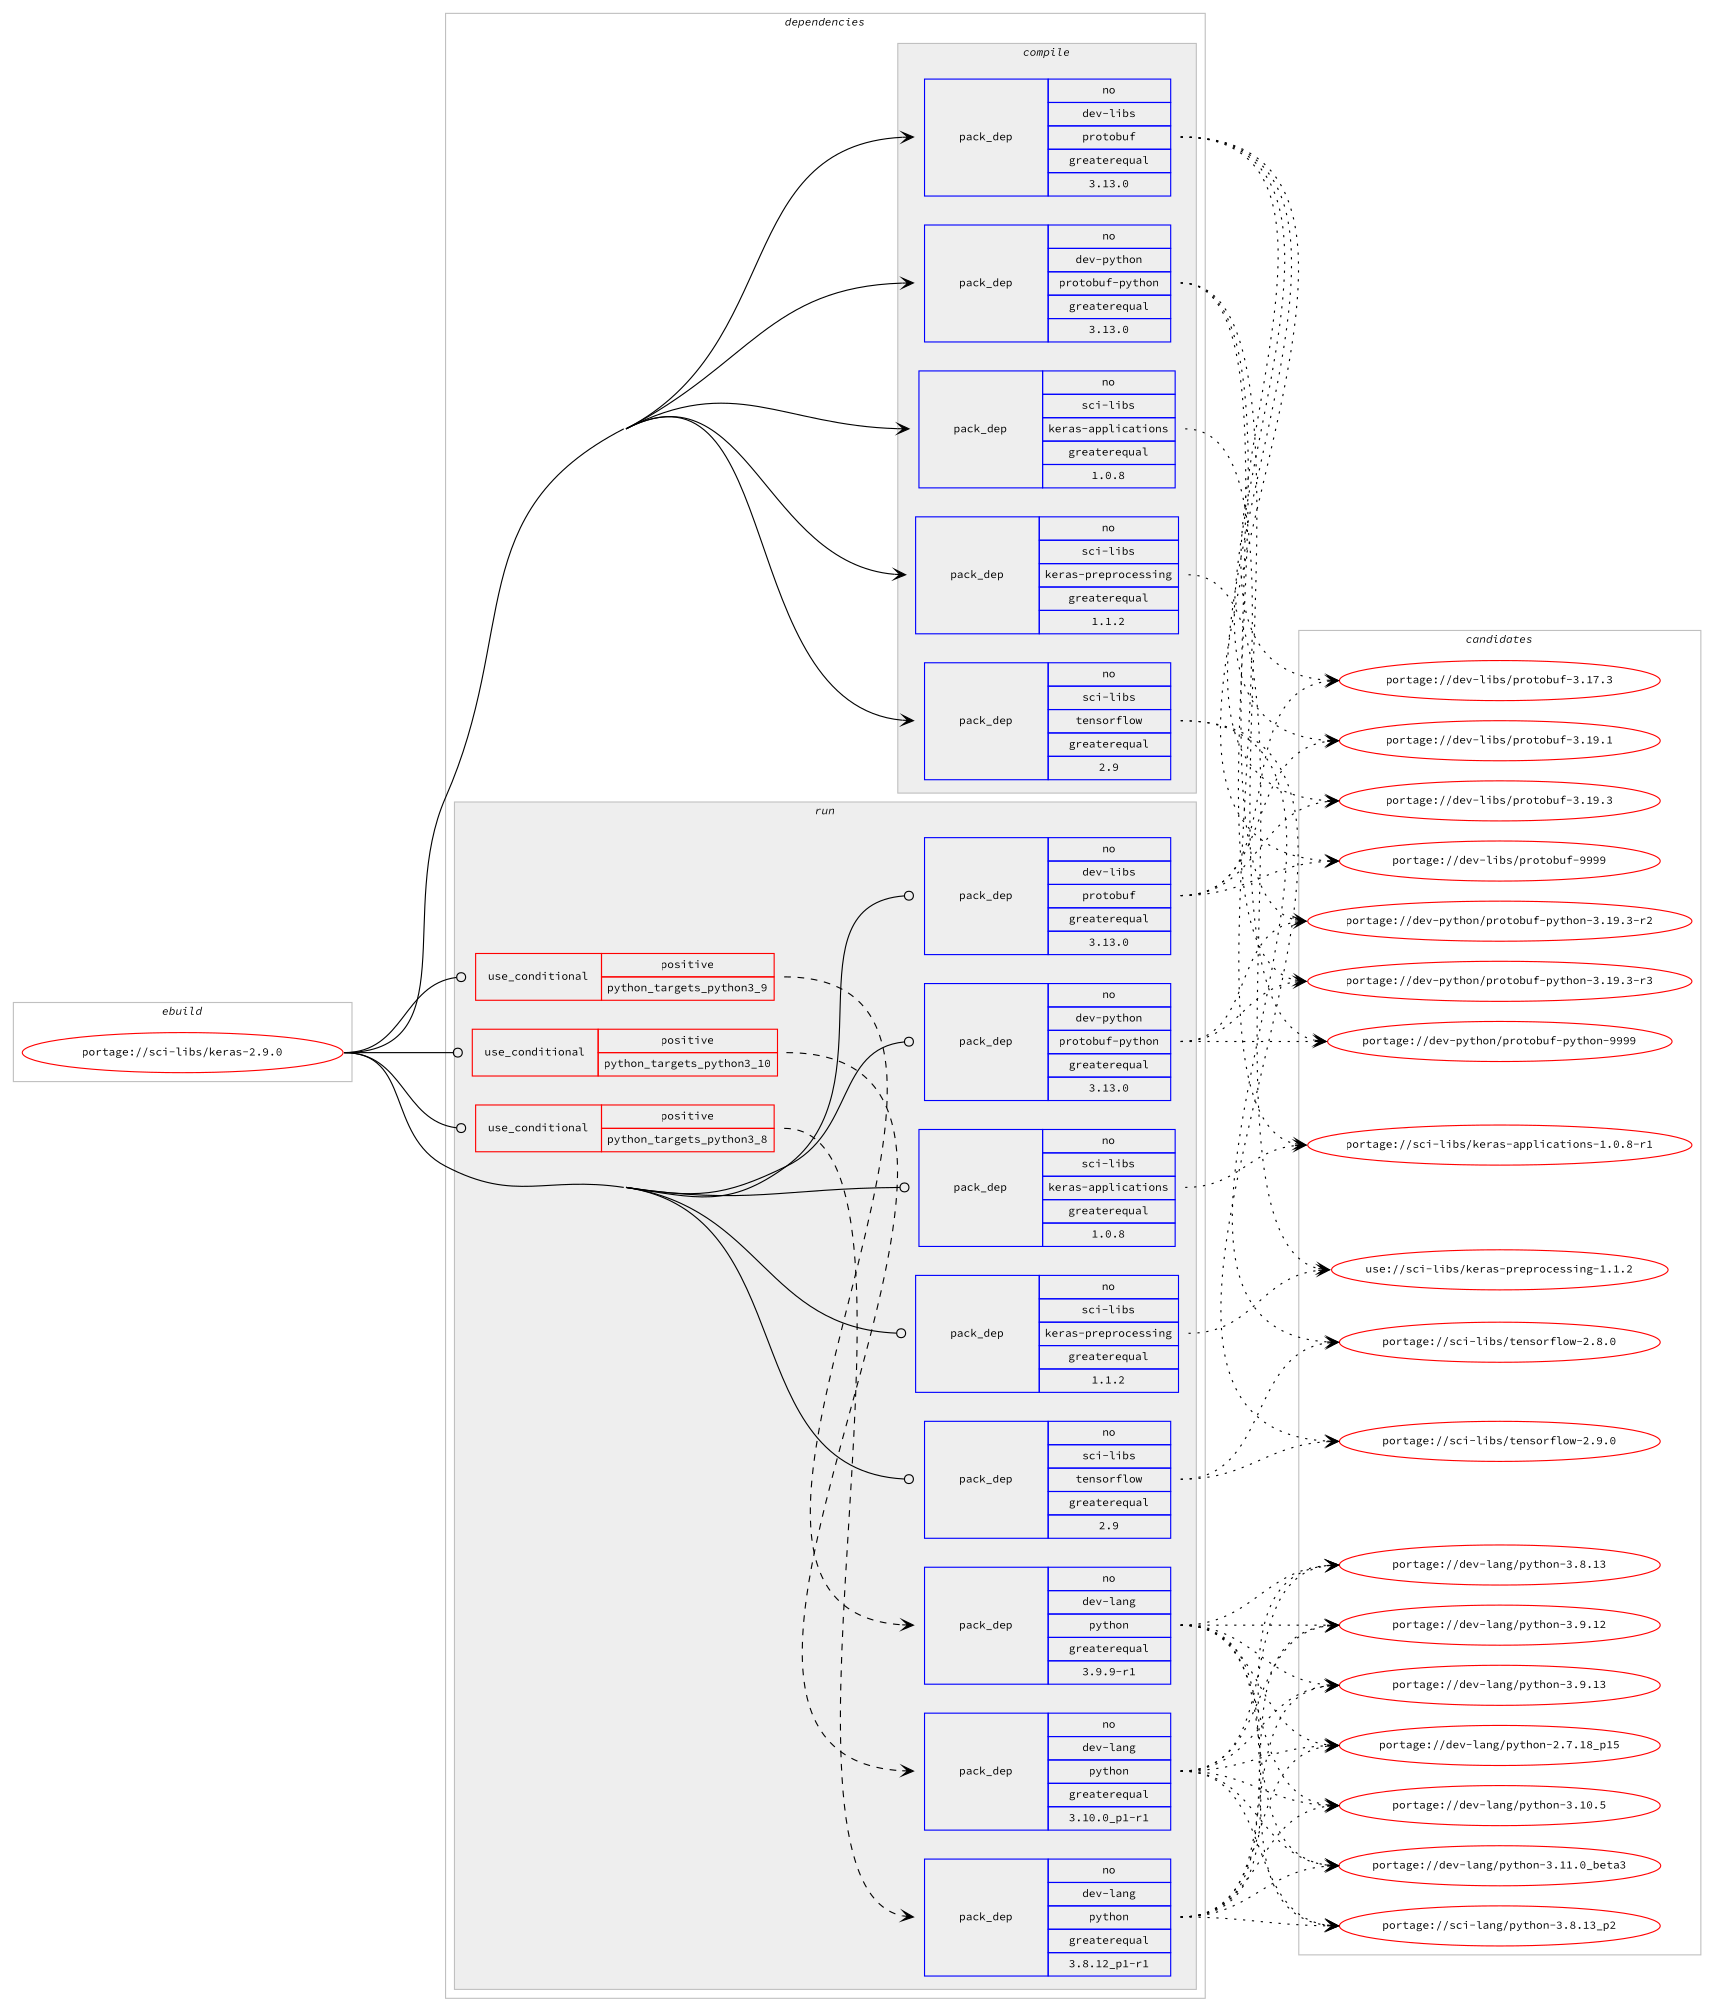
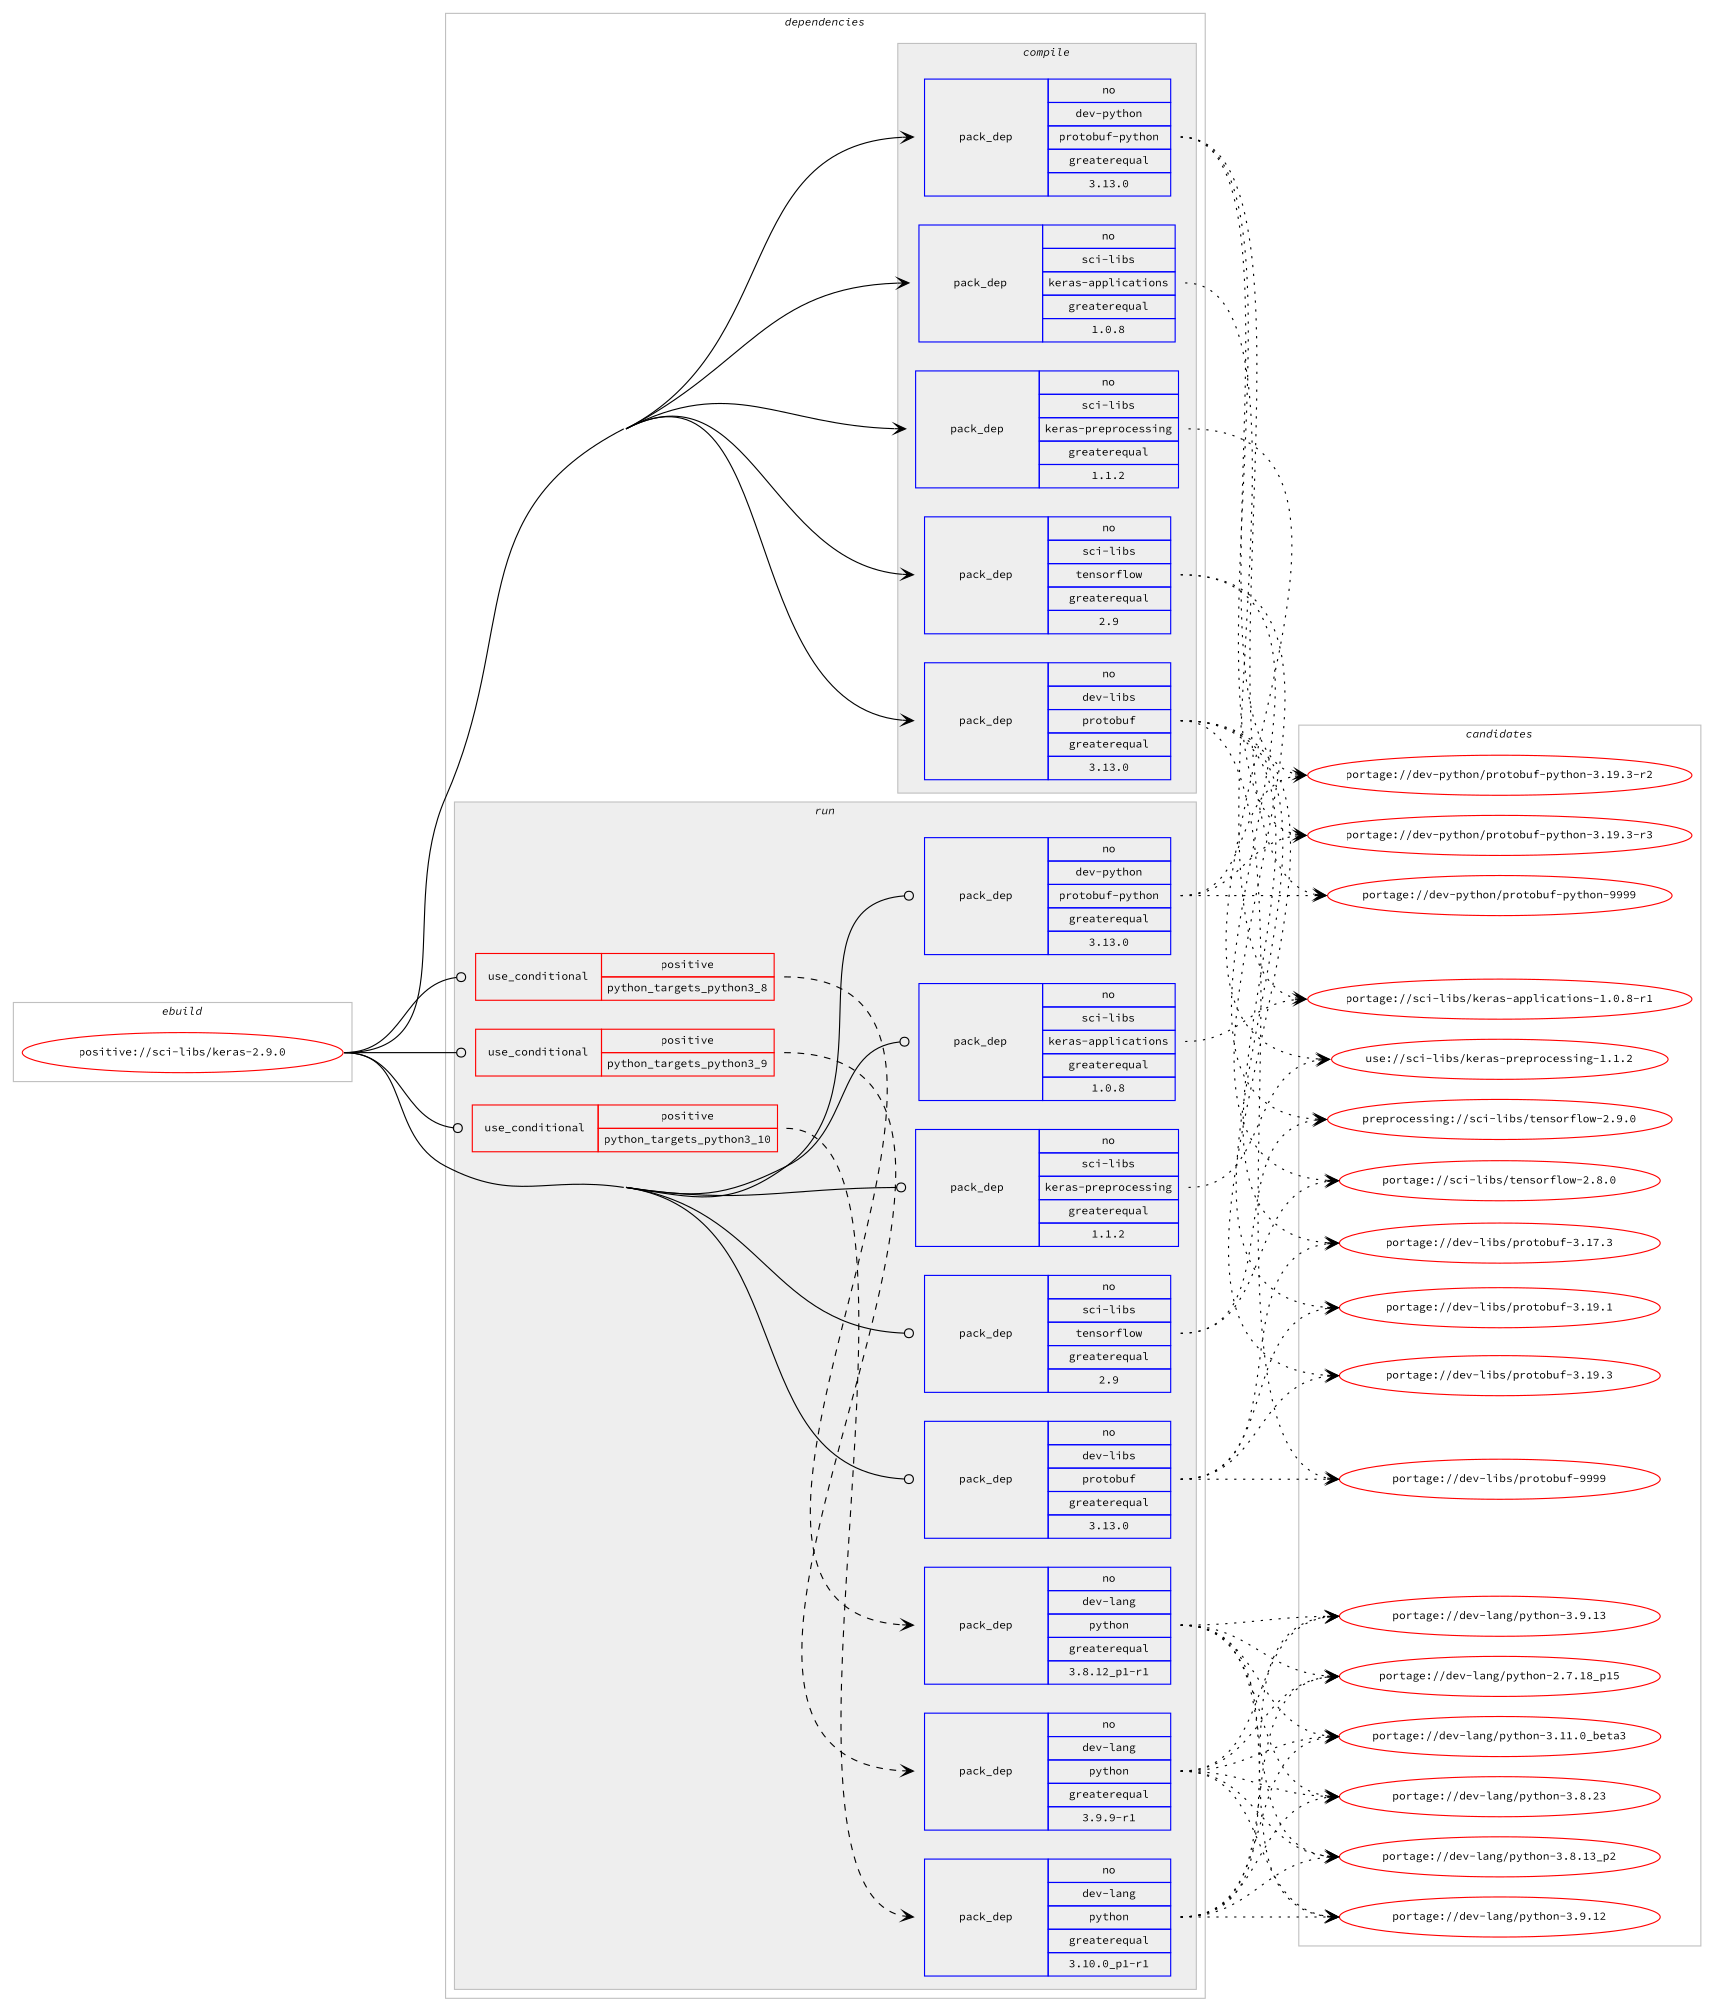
(183, 1053) -> (183, 1053)
(1500, 1441) -> (1500, 1119)
(1500, 1565) -> (1500, 1797)
(1500, 1806) -> none
(1500, 1926) -> (1500, 1857)
